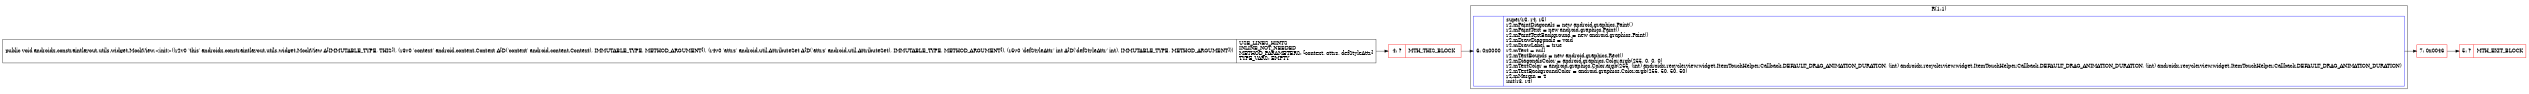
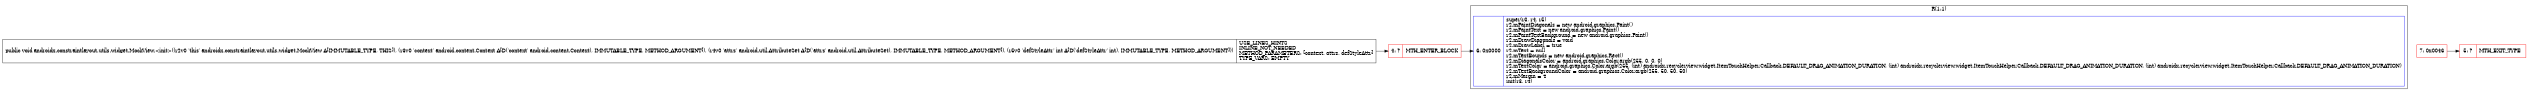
(1432, 51) -> (1432, 51)
(2409, 51) -> none
(2500, 51) -> (2500, 51)
